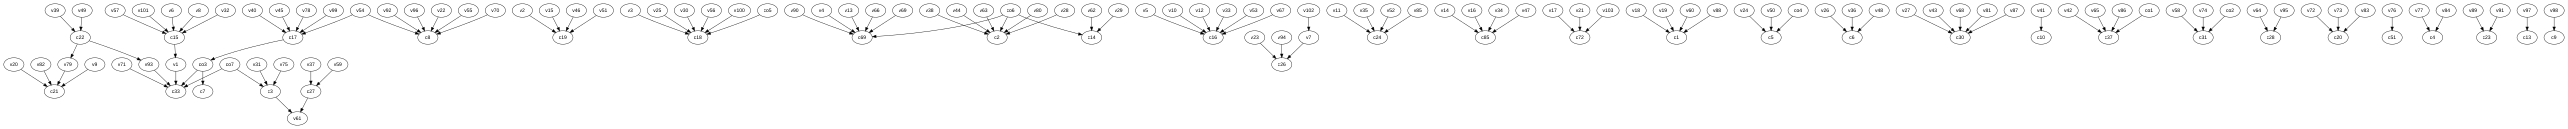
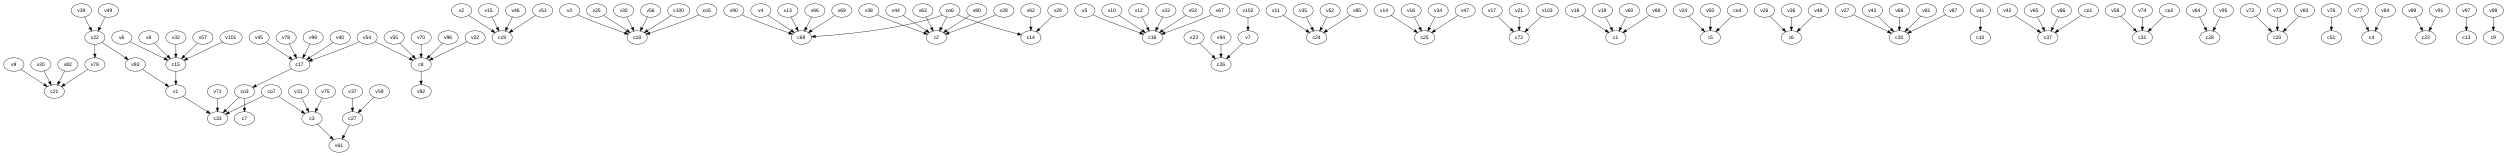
(406, 23) -> (421, 76)
(1485, 38) -> (1425, 38)
(161, 77) -> (154, 77)
